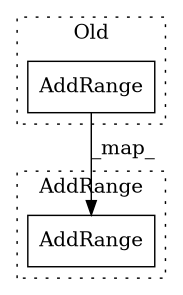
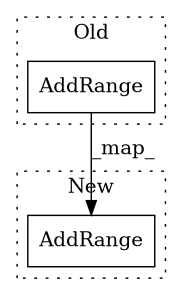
(91, 188) -> (91, 188)
